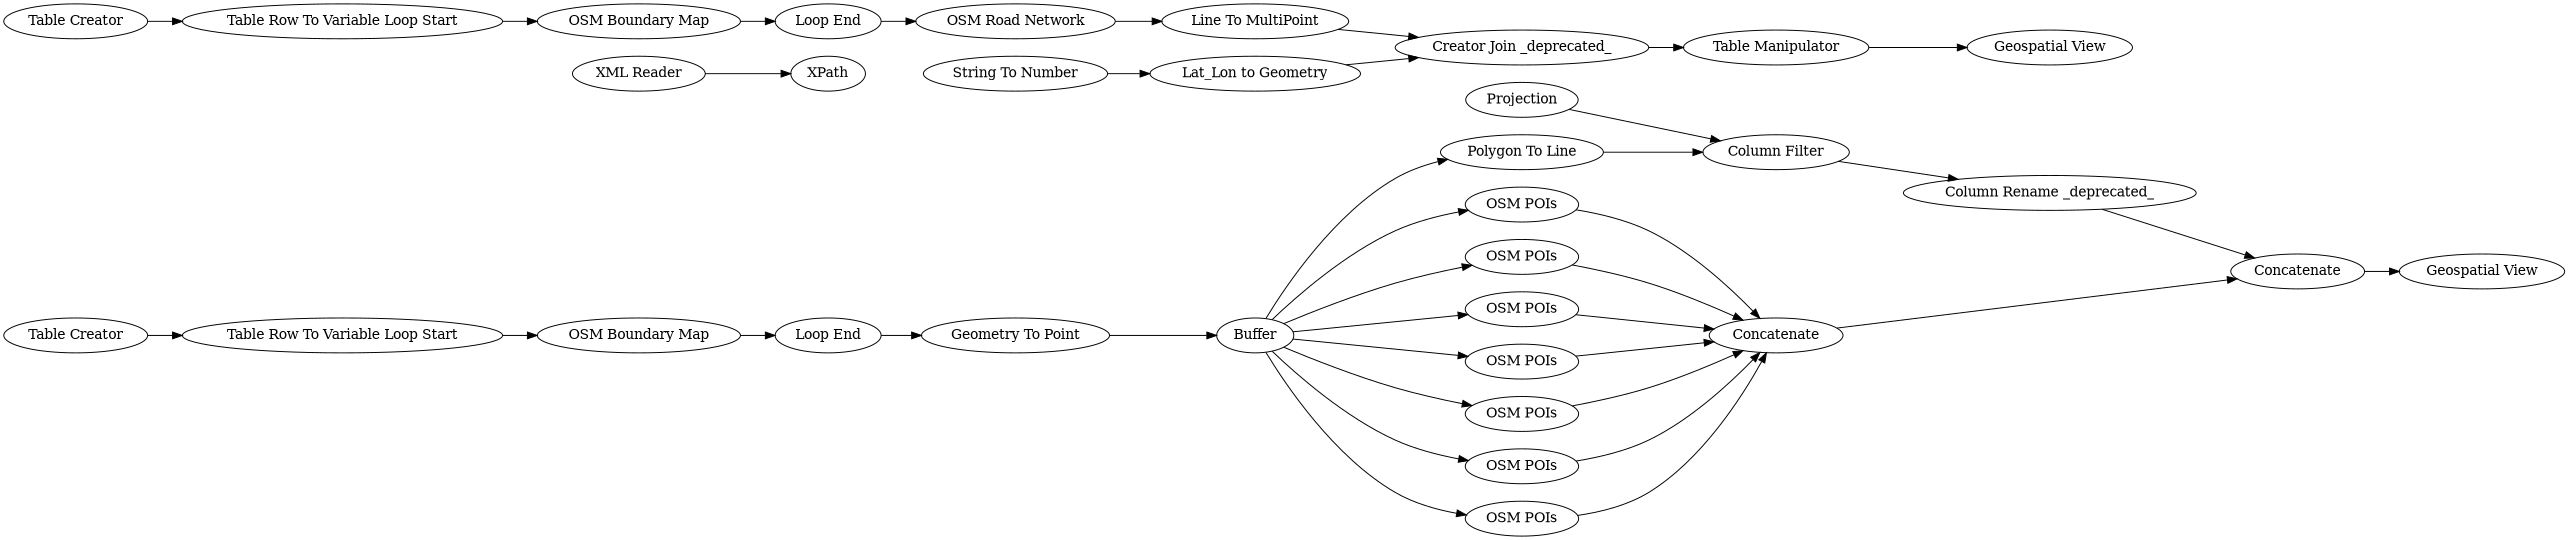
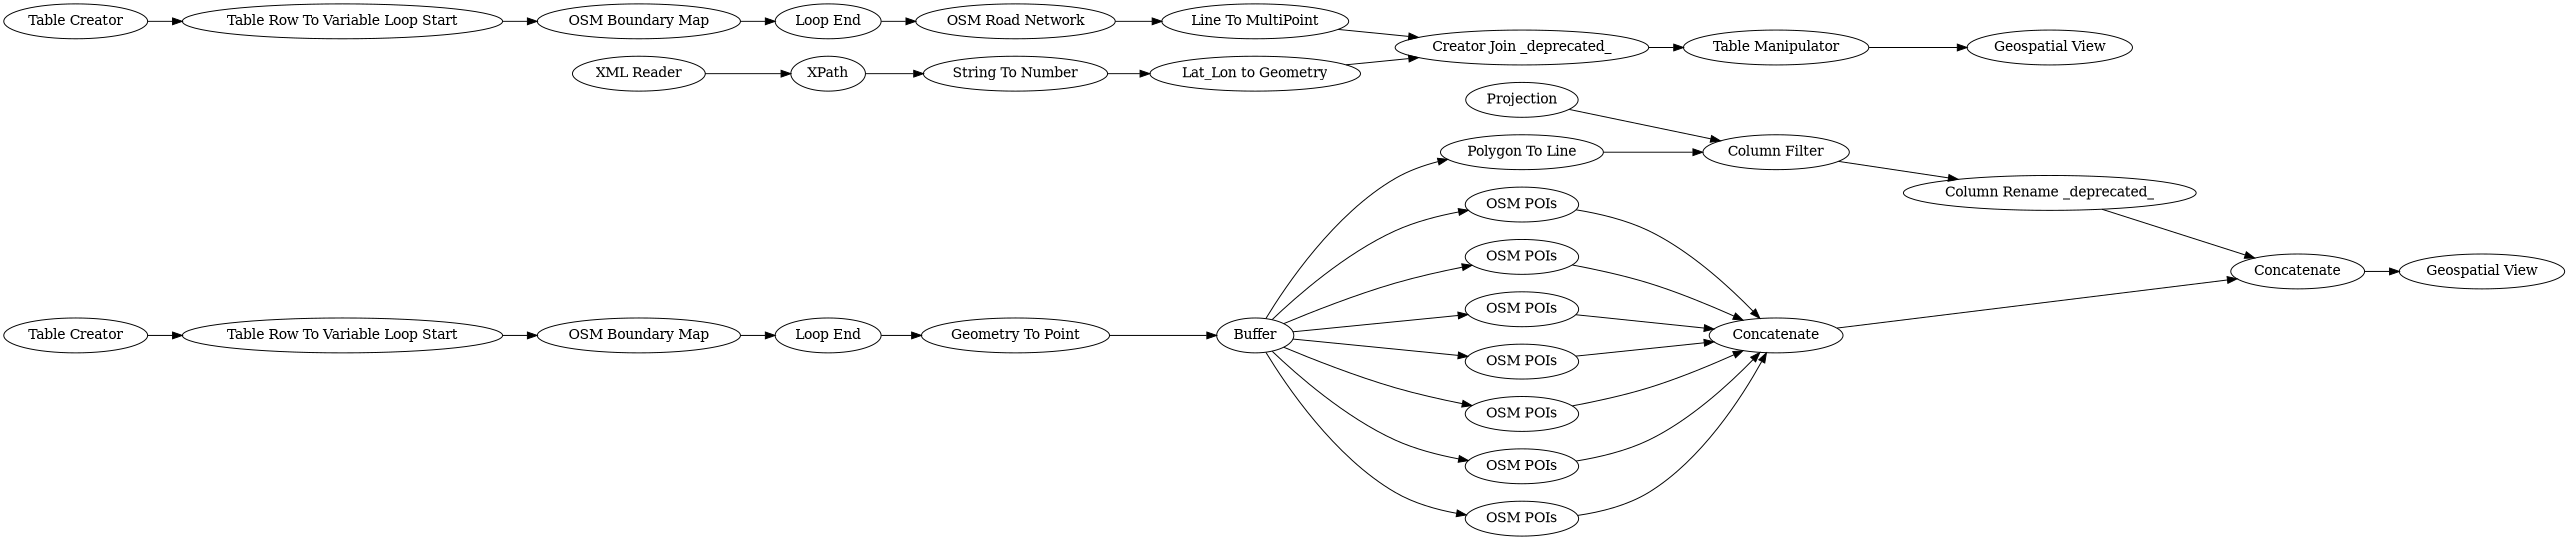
none -> (890, 74)
